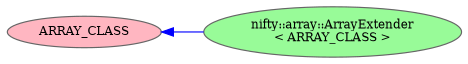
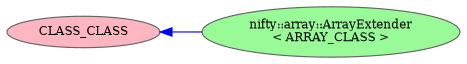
(84, 32) -> (83, 32)
